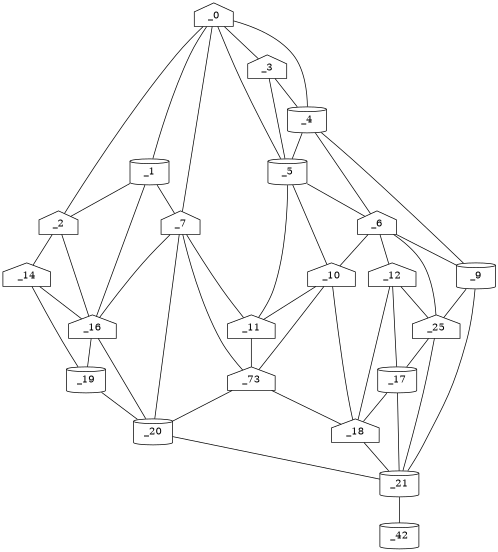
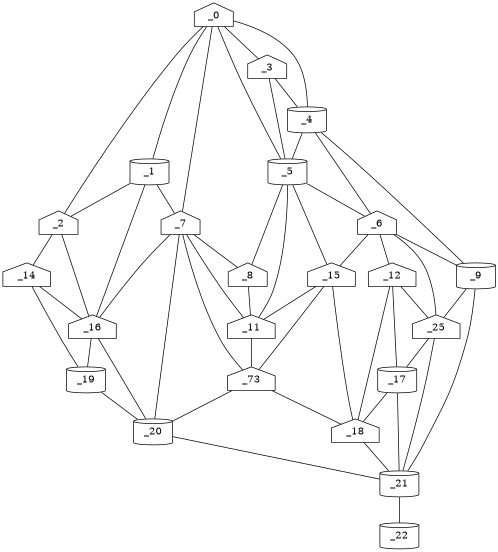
none -> (248, 276)
(332, 276) -> (332, 276)
(399, 536) -> (399, 536)
